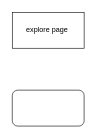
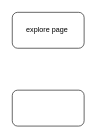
(48, 30) -> (48, 30)
